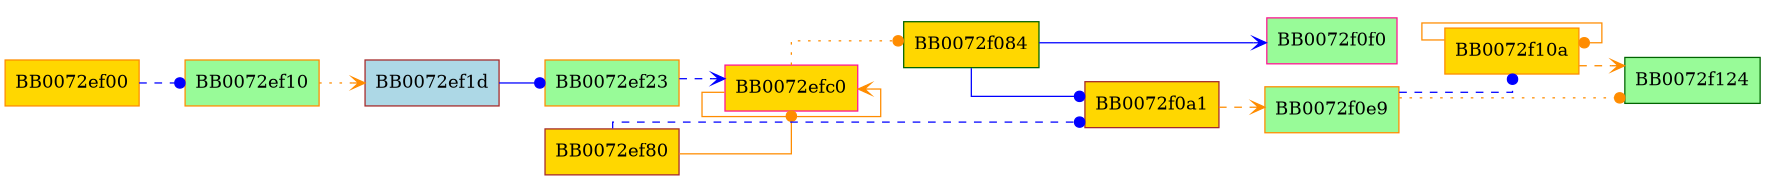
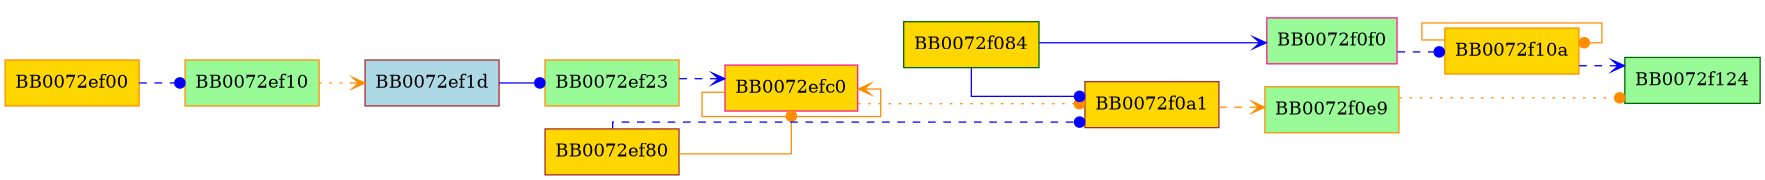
(830, 41) -> (966, 104)
(1595, 66) -> (1595, 66)
(1460, 92) -> (1416, 52)
